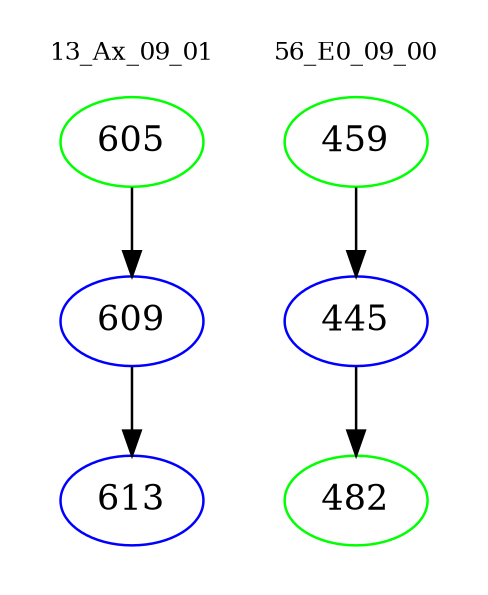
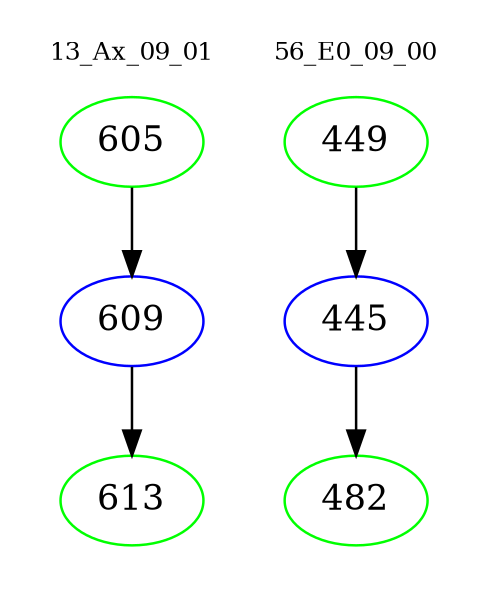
(356, 142) -> (356, 142)
(132, 501) -> (132, 501)
